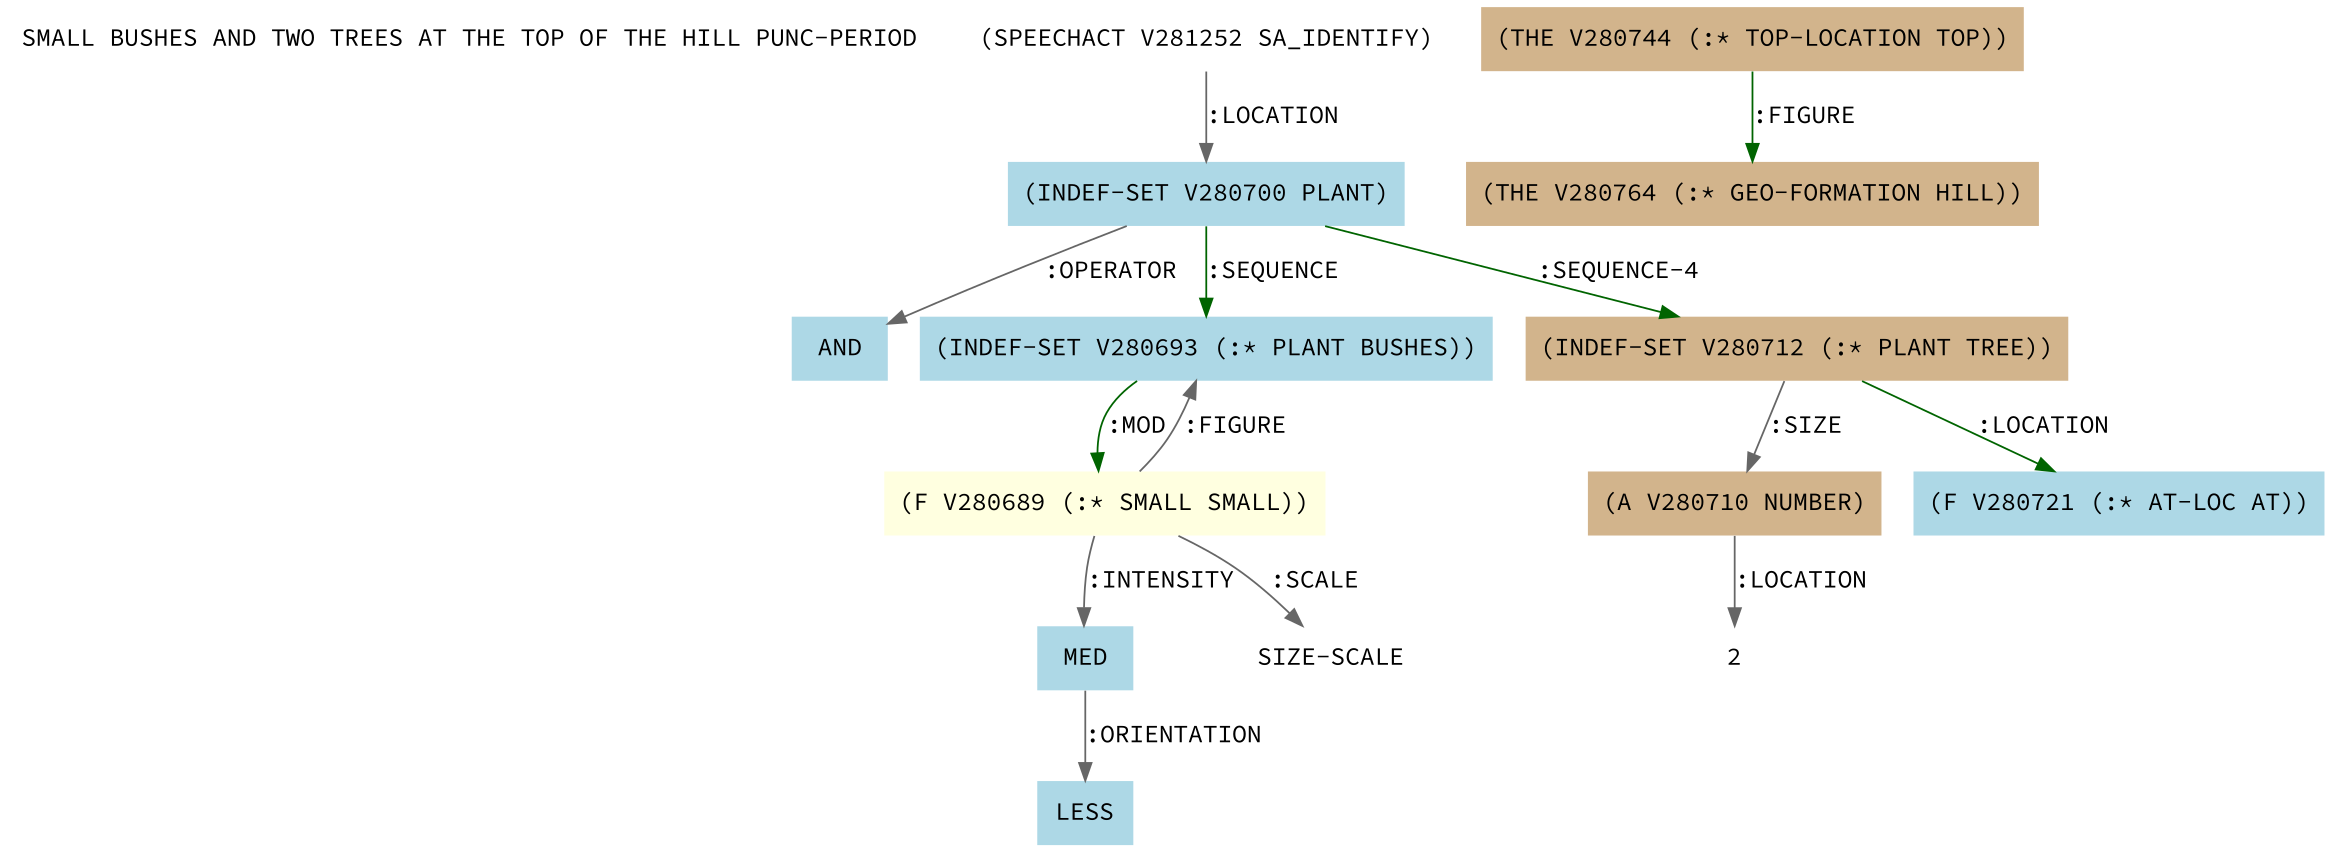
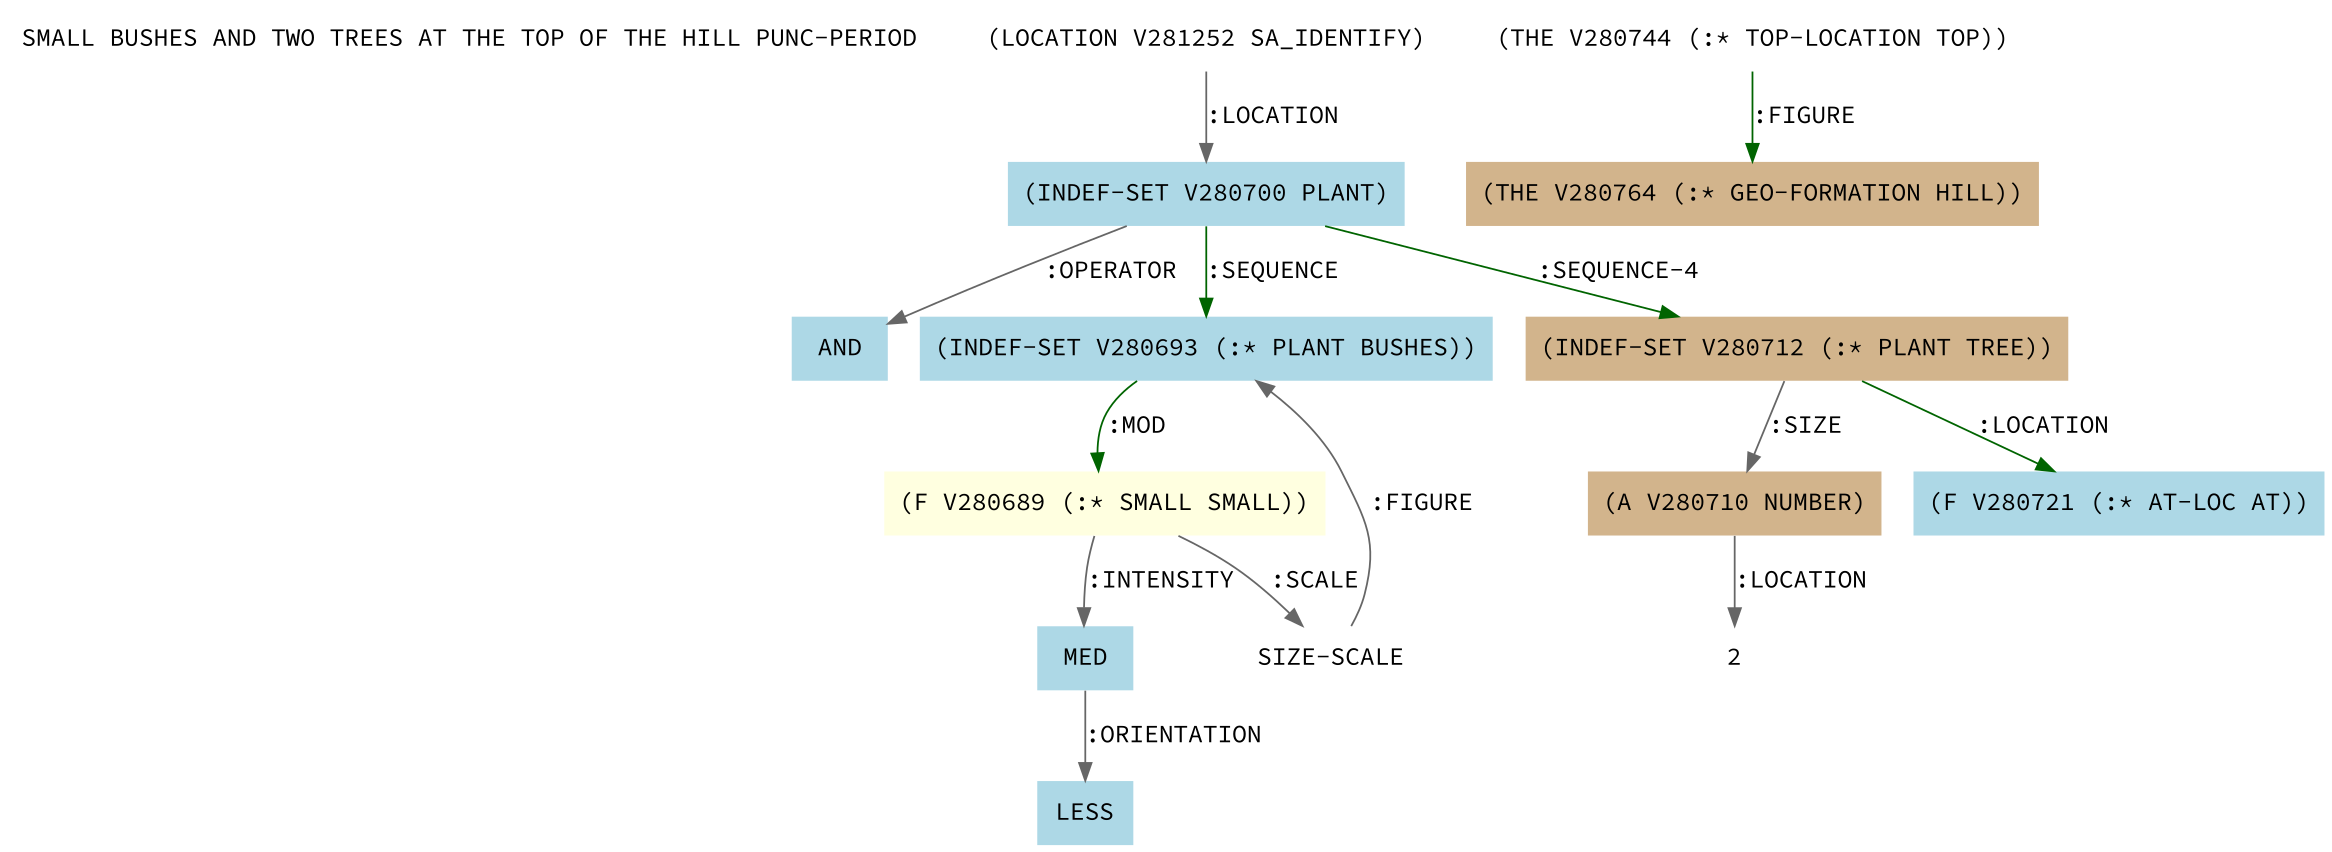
(1206, 39) -> (1206, 39)
(1752, 39) -> (1752, 39)
(1169, 437) -> (1354, 497)
